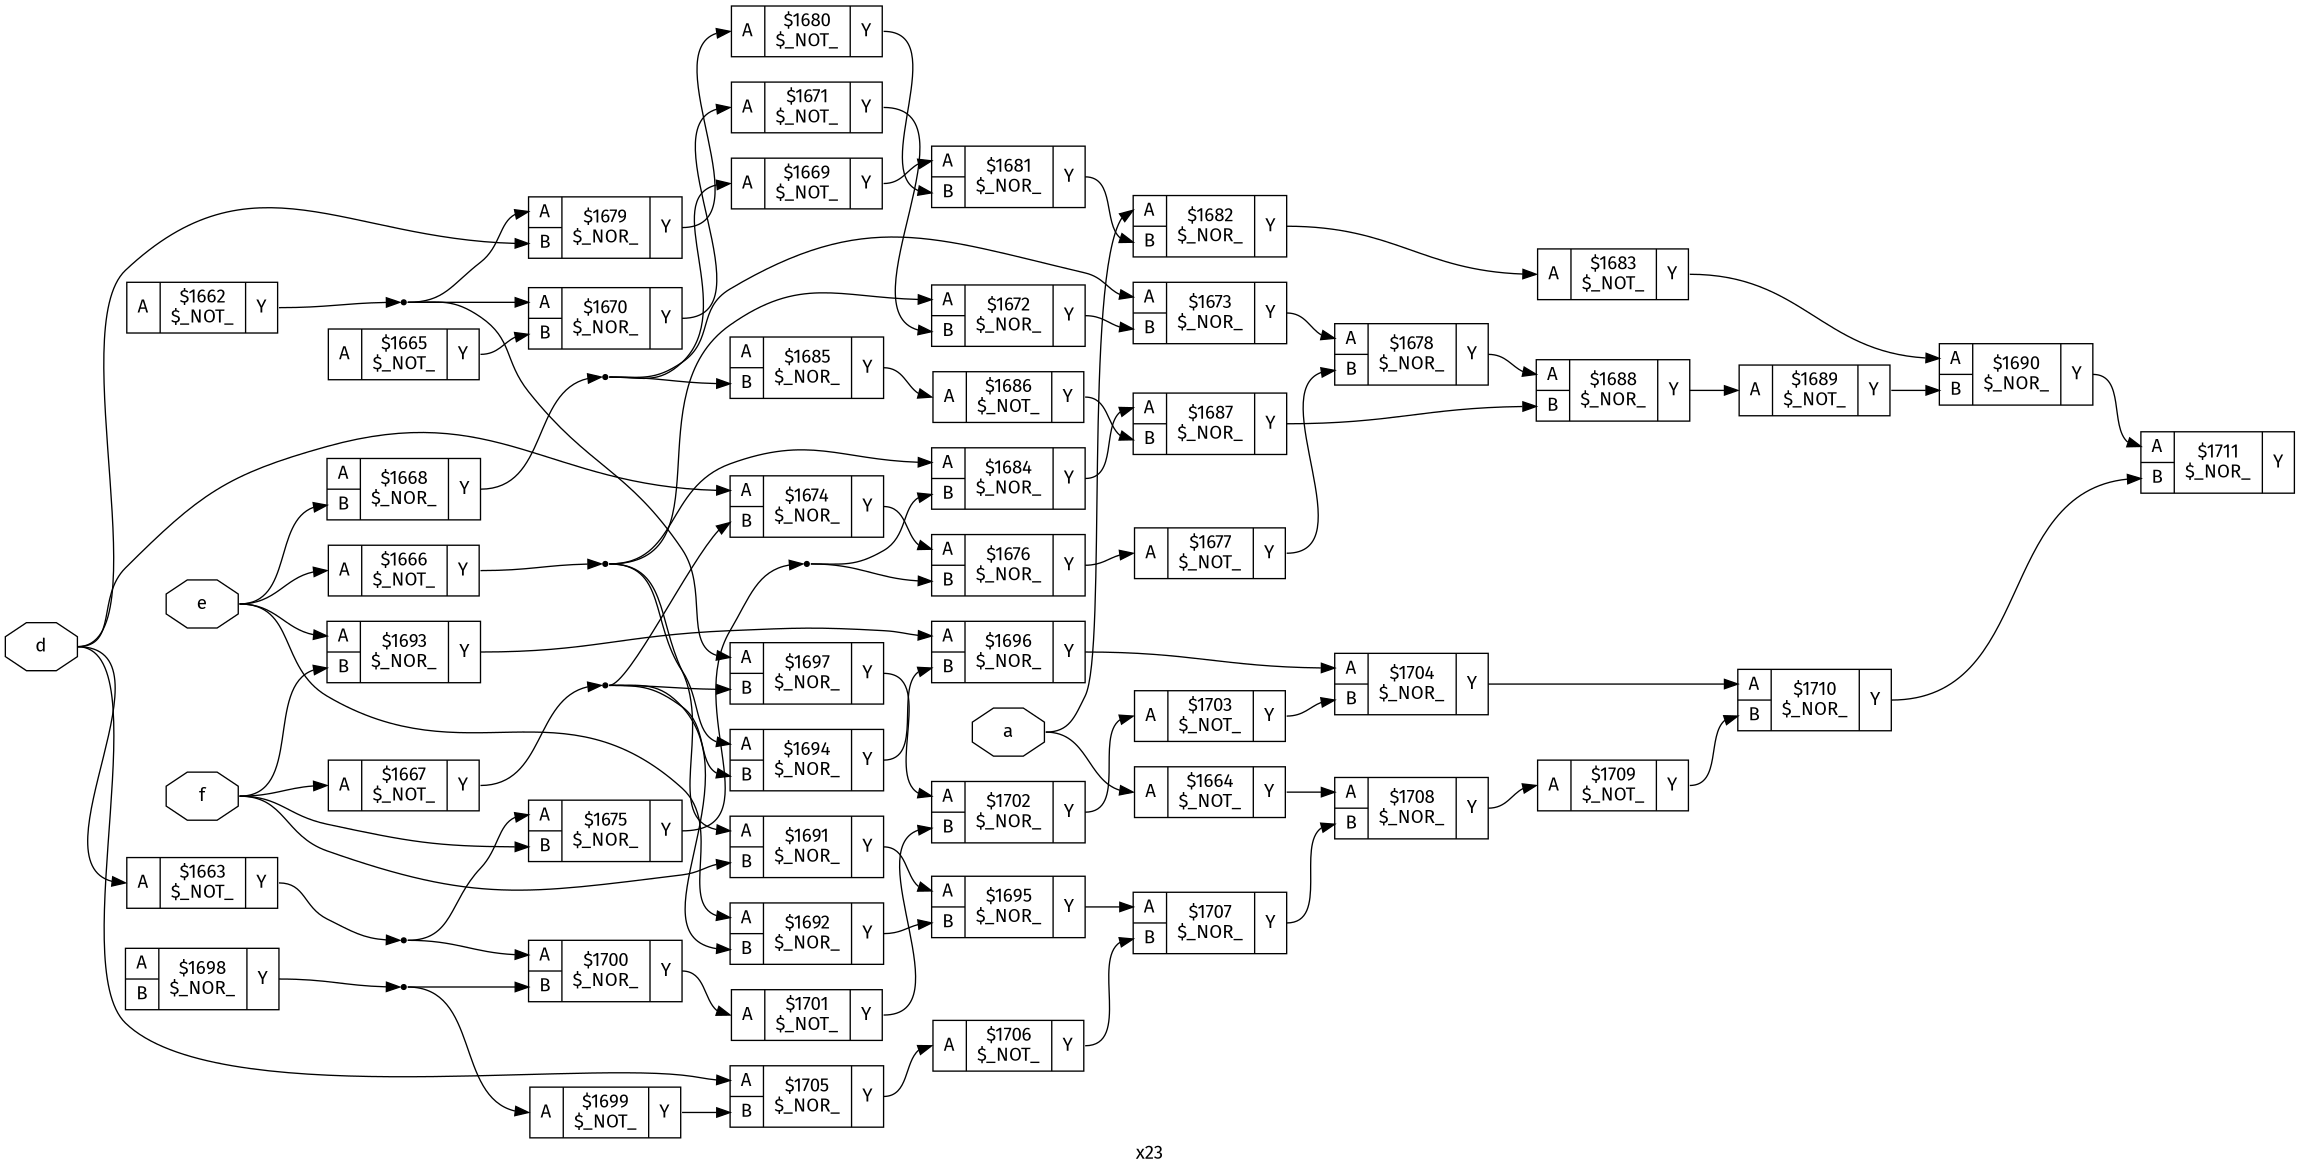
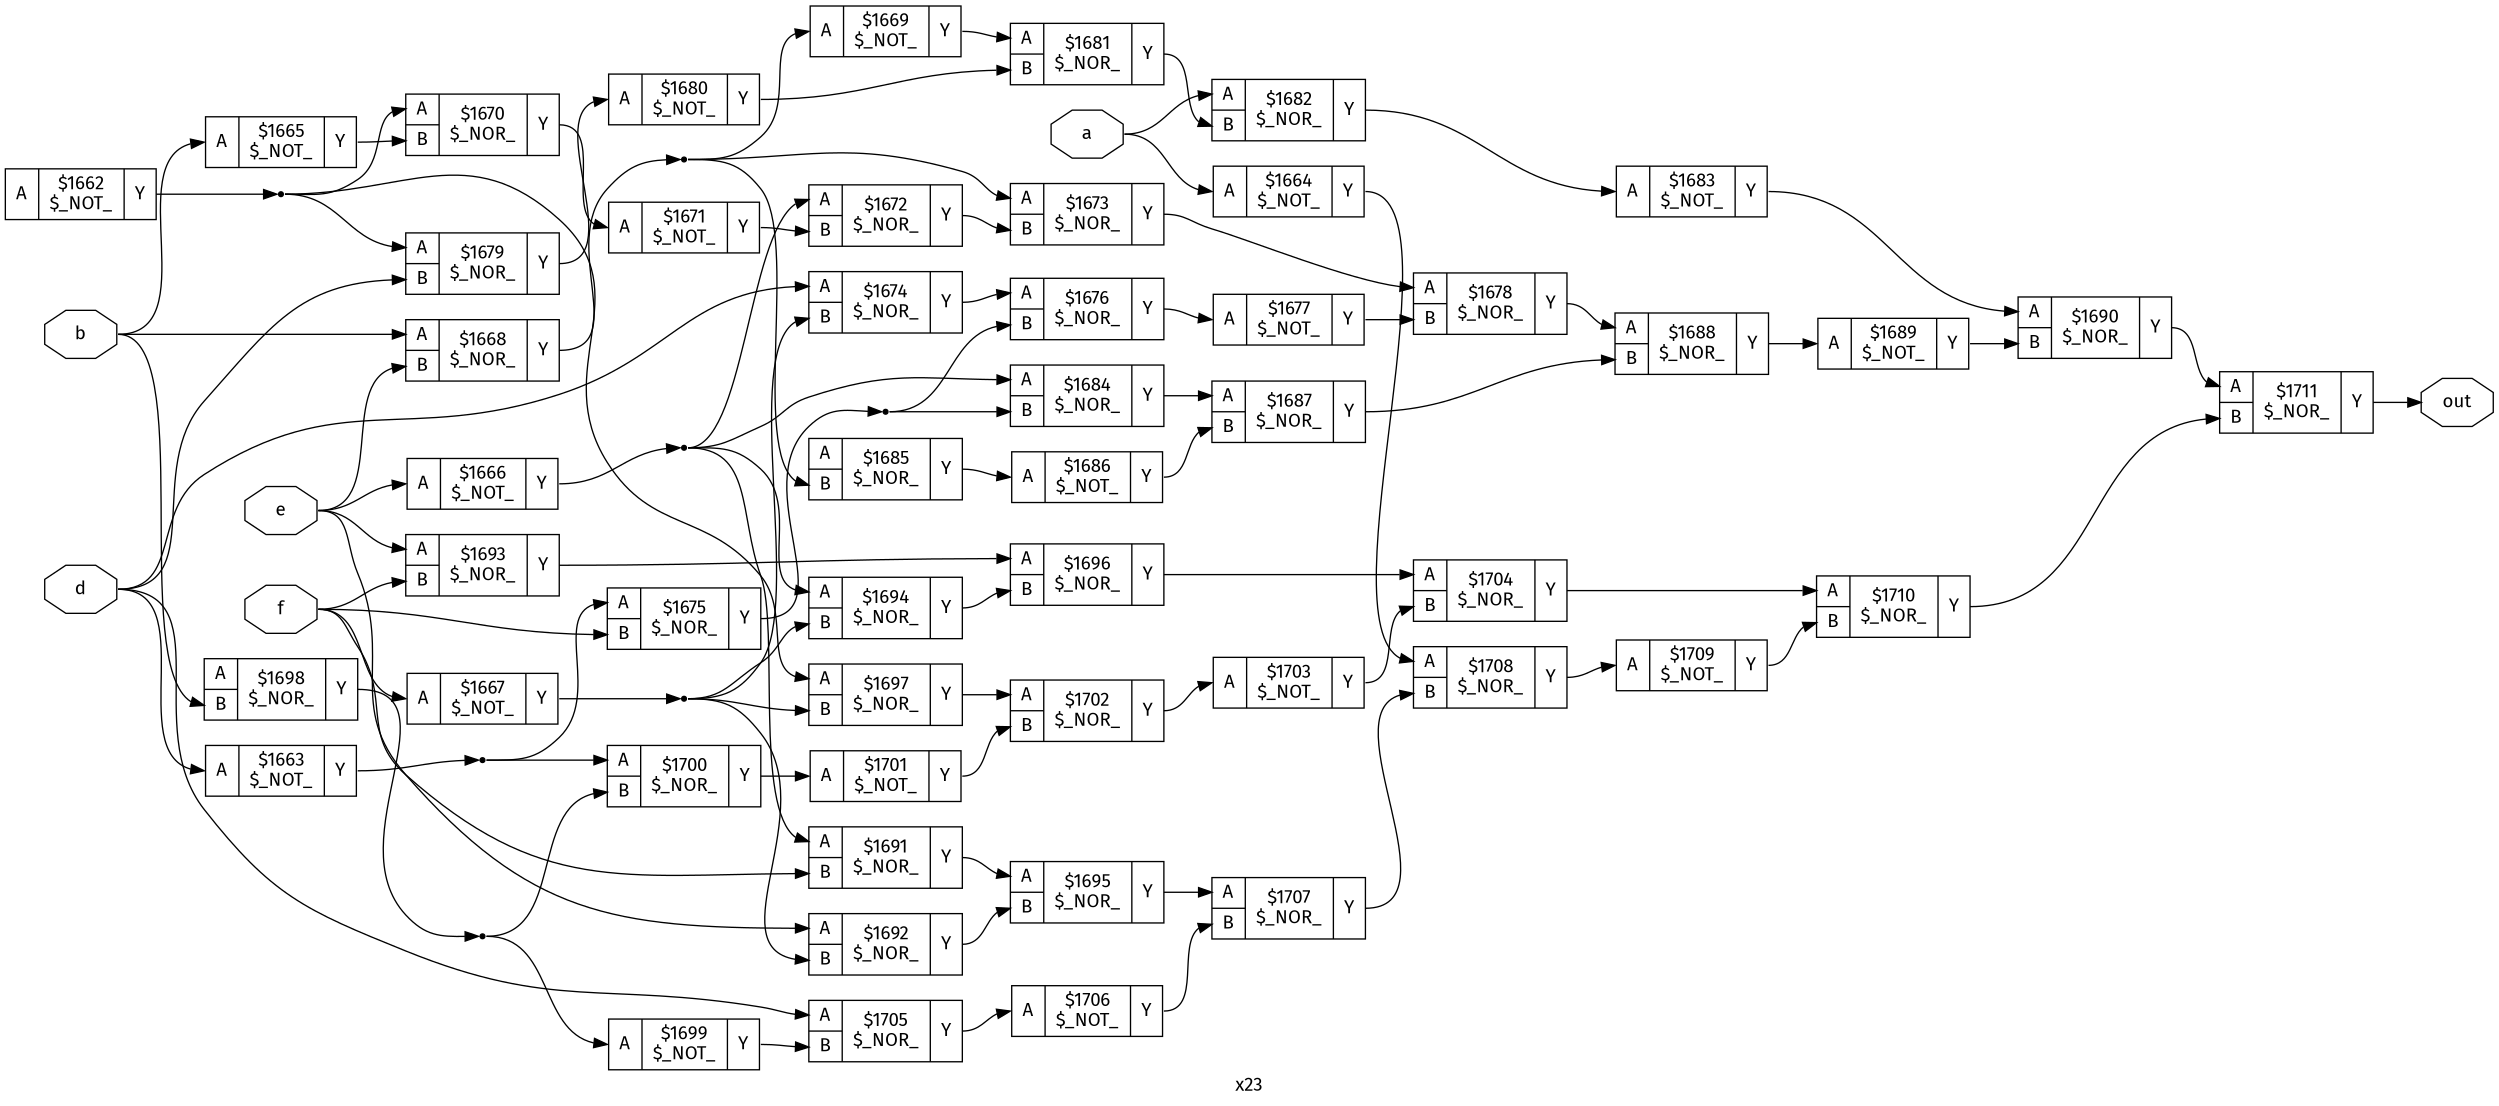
none -> (81, 334)
none -> (2457, 402)
